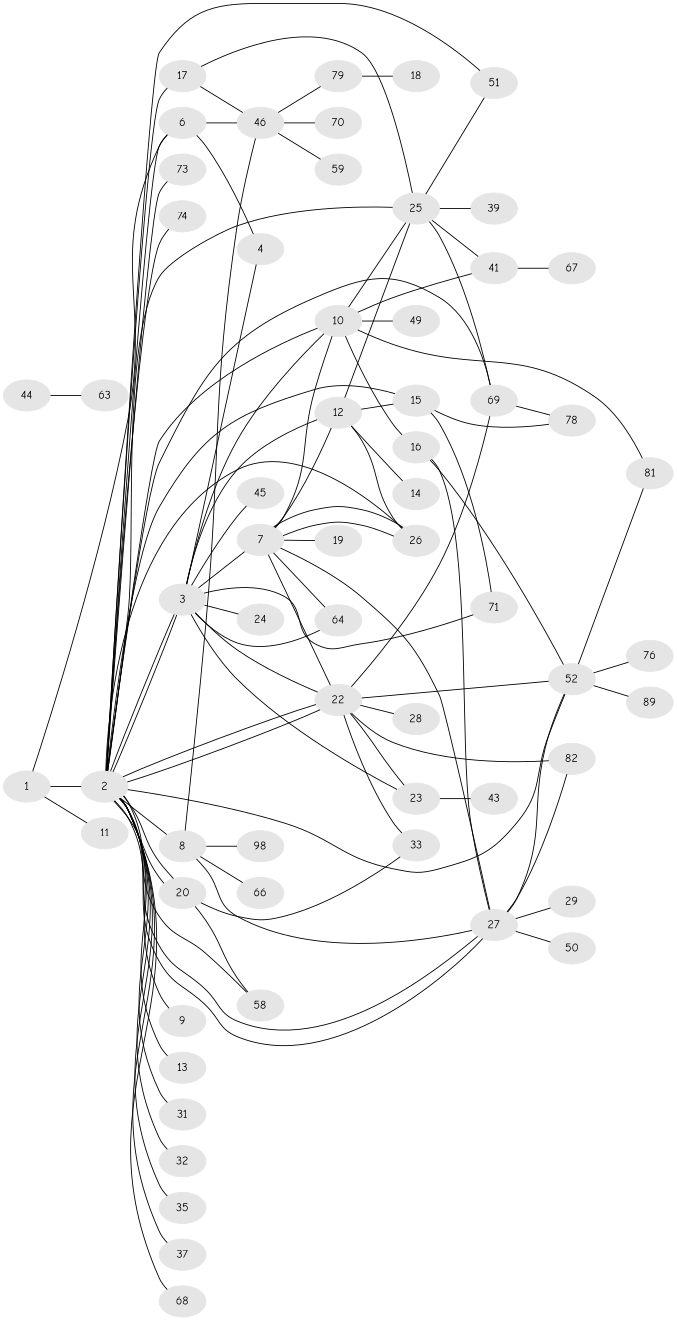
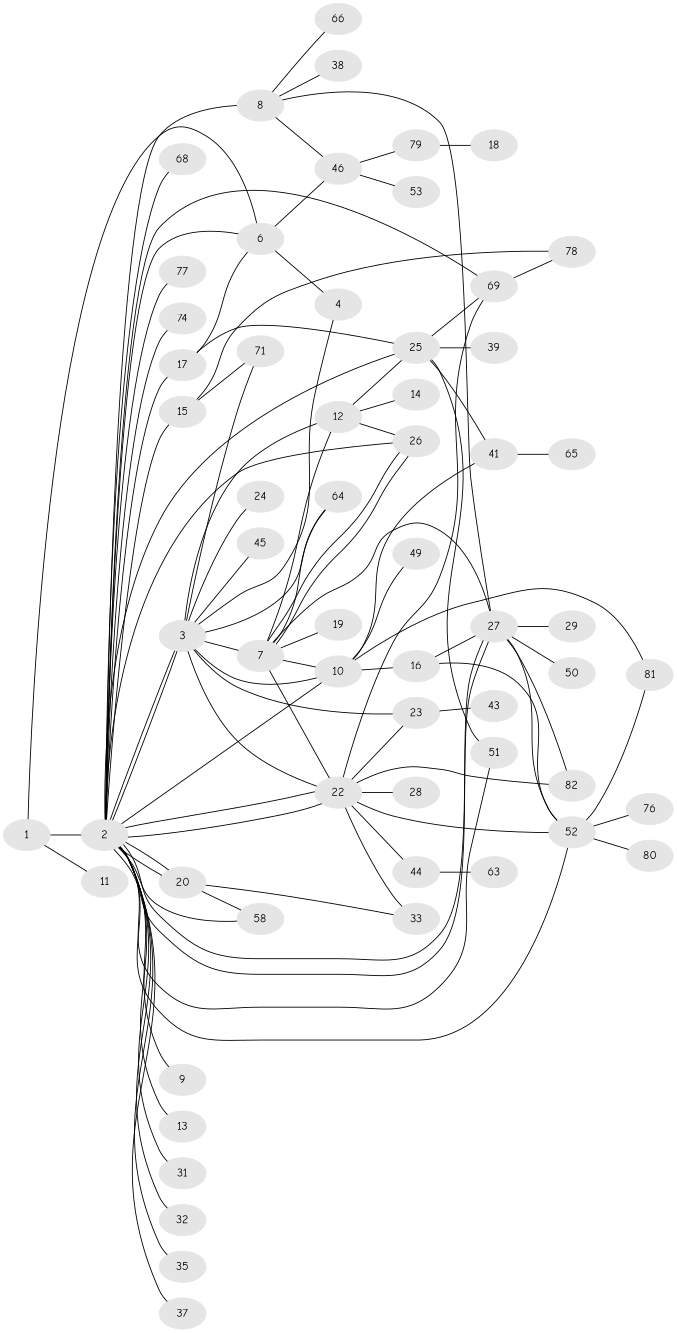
(222, 100) -> (222, 303)
(338, 123) -> none
(183, 170) -> (183, 272)
(338, 170) -> (416, 192)
(377, 265) -> none
(572, 268) -> (572, 454)
(375, 407) -> none
(650, 703) -> (650, 856)
none -> (377, 833)
(260, 846) -> (338, 66)
